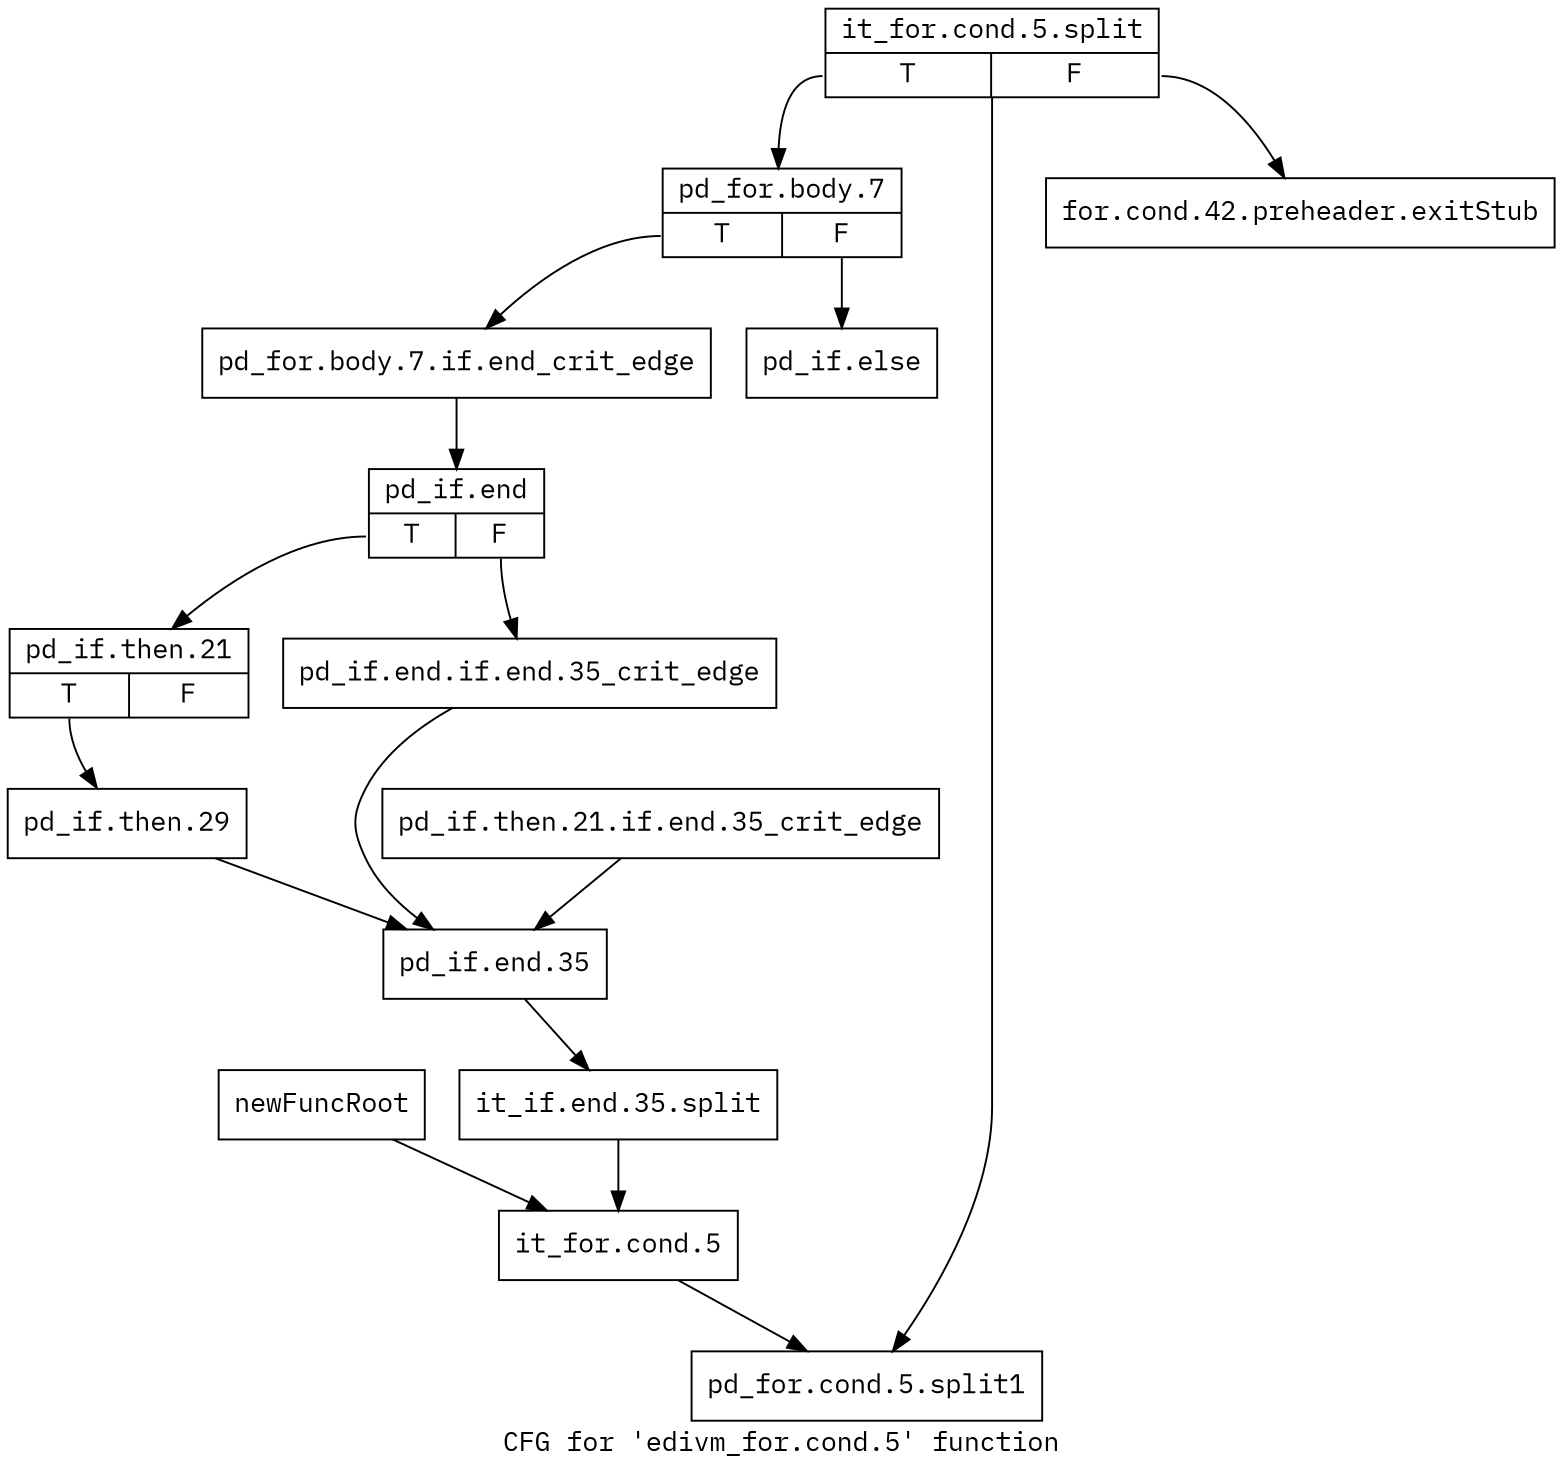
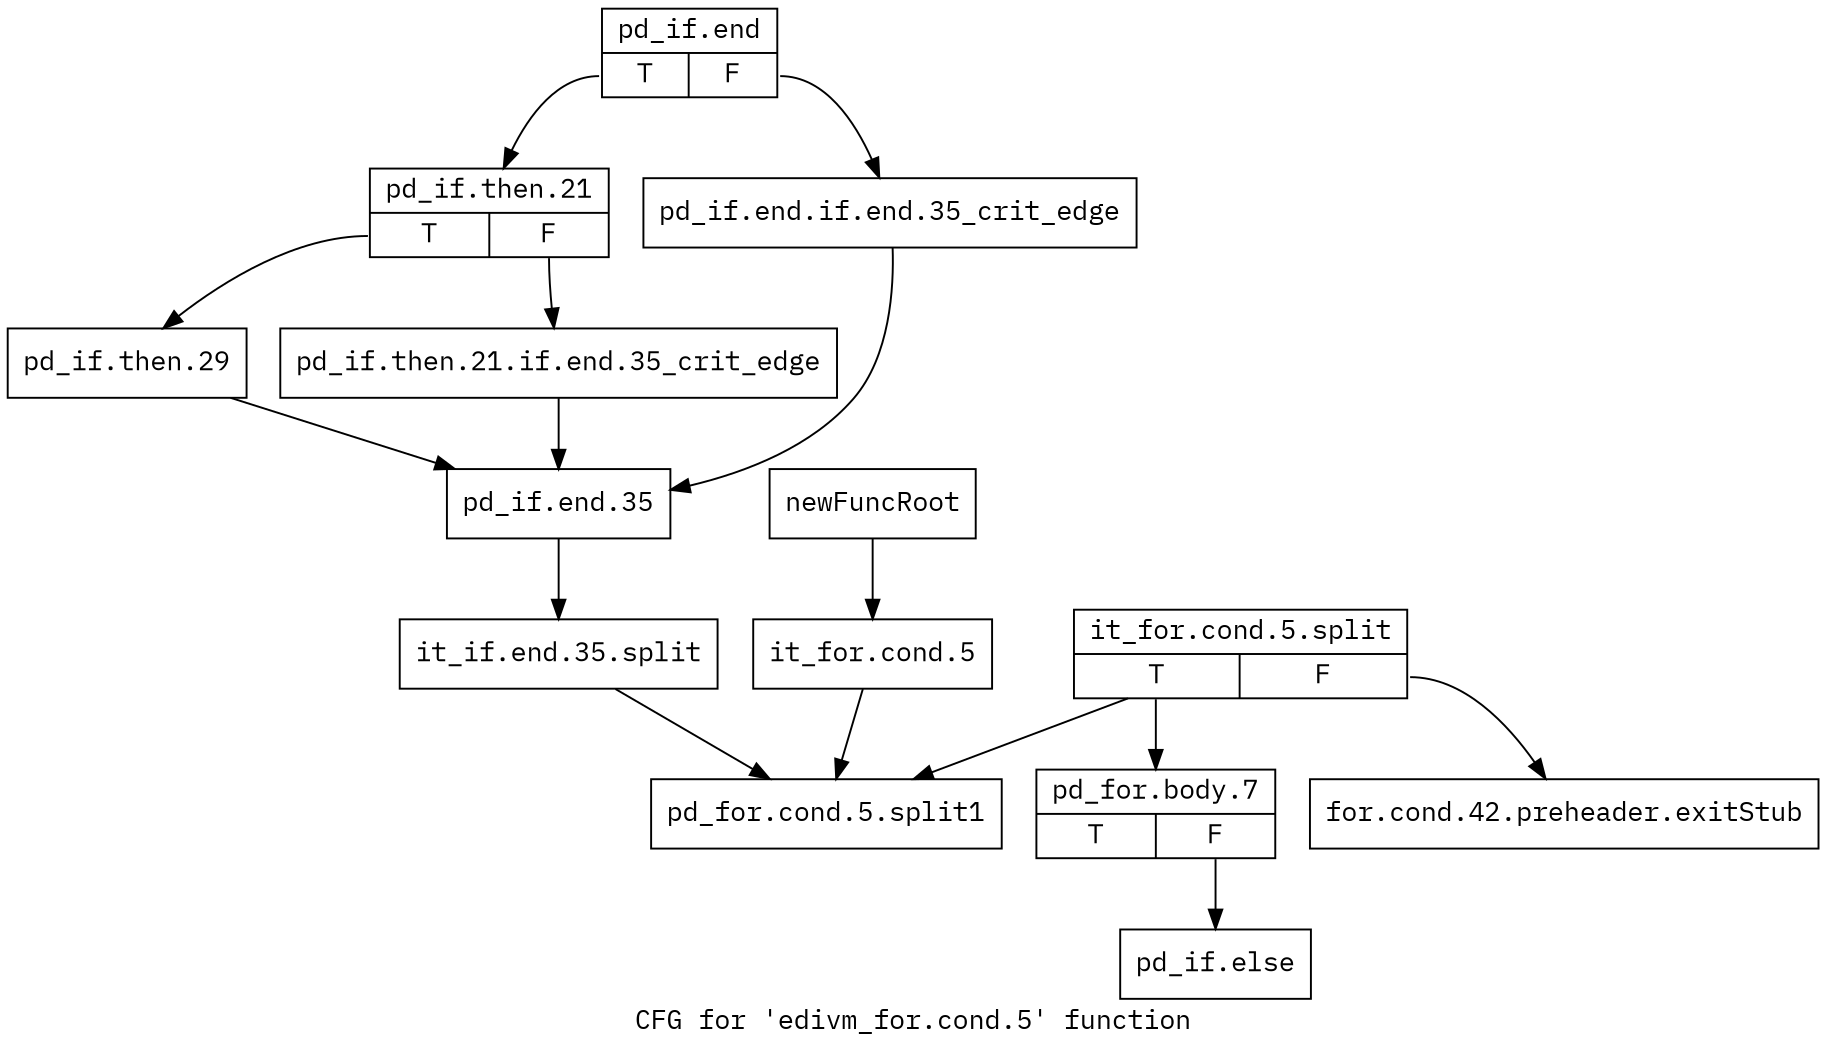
none -> (550, 283)
(457, 363) -> none
(618, 1166) -> (684, 729)
